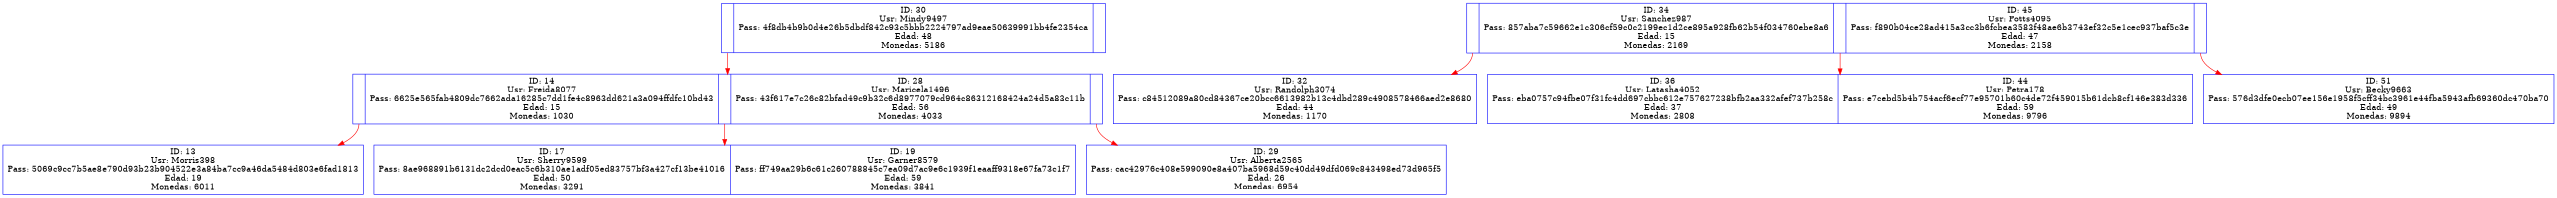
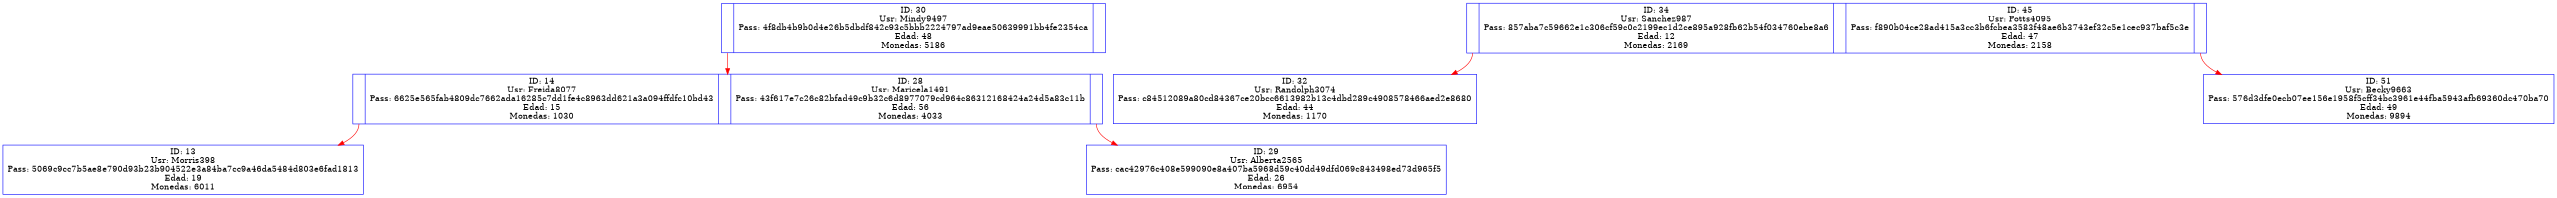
(1656, 37) -> (1656, 37)
(911, 90) -> (911, 90)
(1840, 99) -> none
(725, 170) -> none
